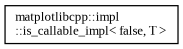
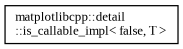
(92, 25) -> (92, 25)
